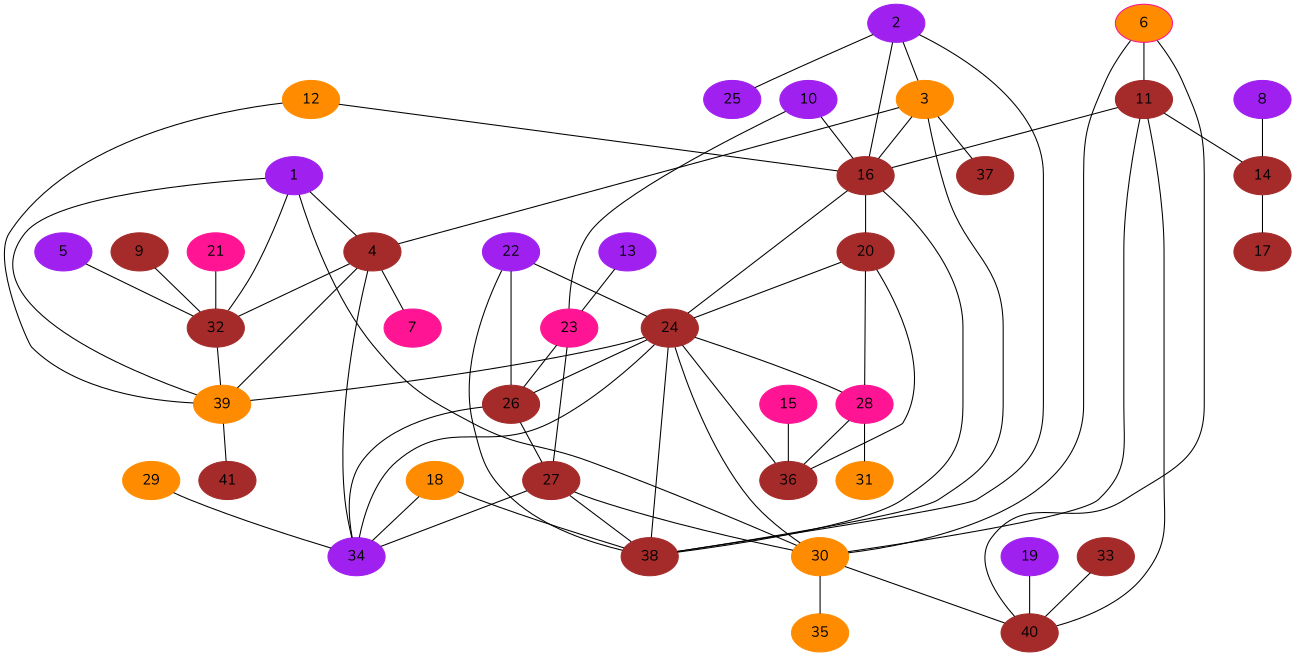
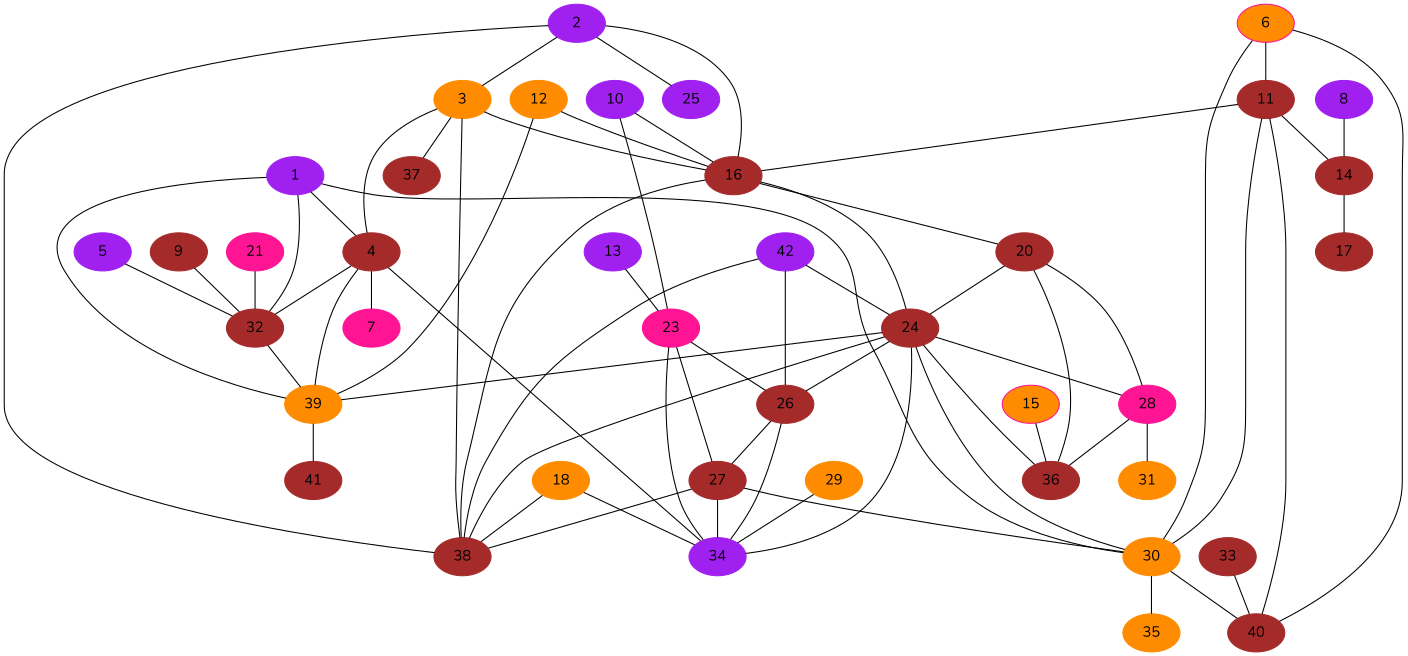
(511, 252) -> (785, 252)
(788, 404) -> (1031, 404)
none -> (669, 447)
(1030, 557) -> none
